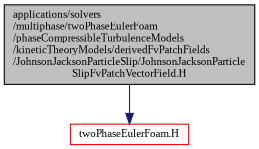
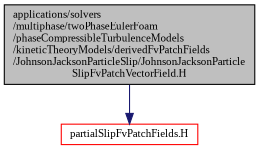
(130, 134) -> (130, 134)
